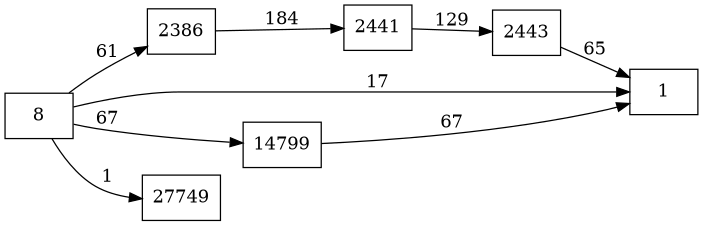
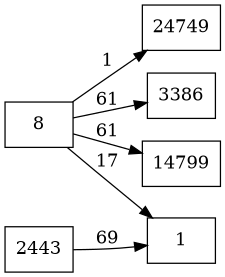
(378, 28) -> none
(181, 31) -> (181, 96)
(595, 50) -> (108, 239)
(108, 119) -> (108, 132)
(470, 132) -> none
(181, 198) -> (181, 28)
